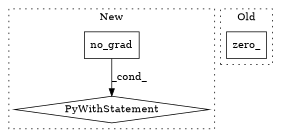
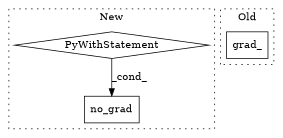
(247, 45) -> (247, 45)
(112, 74) -> (112, 74)
